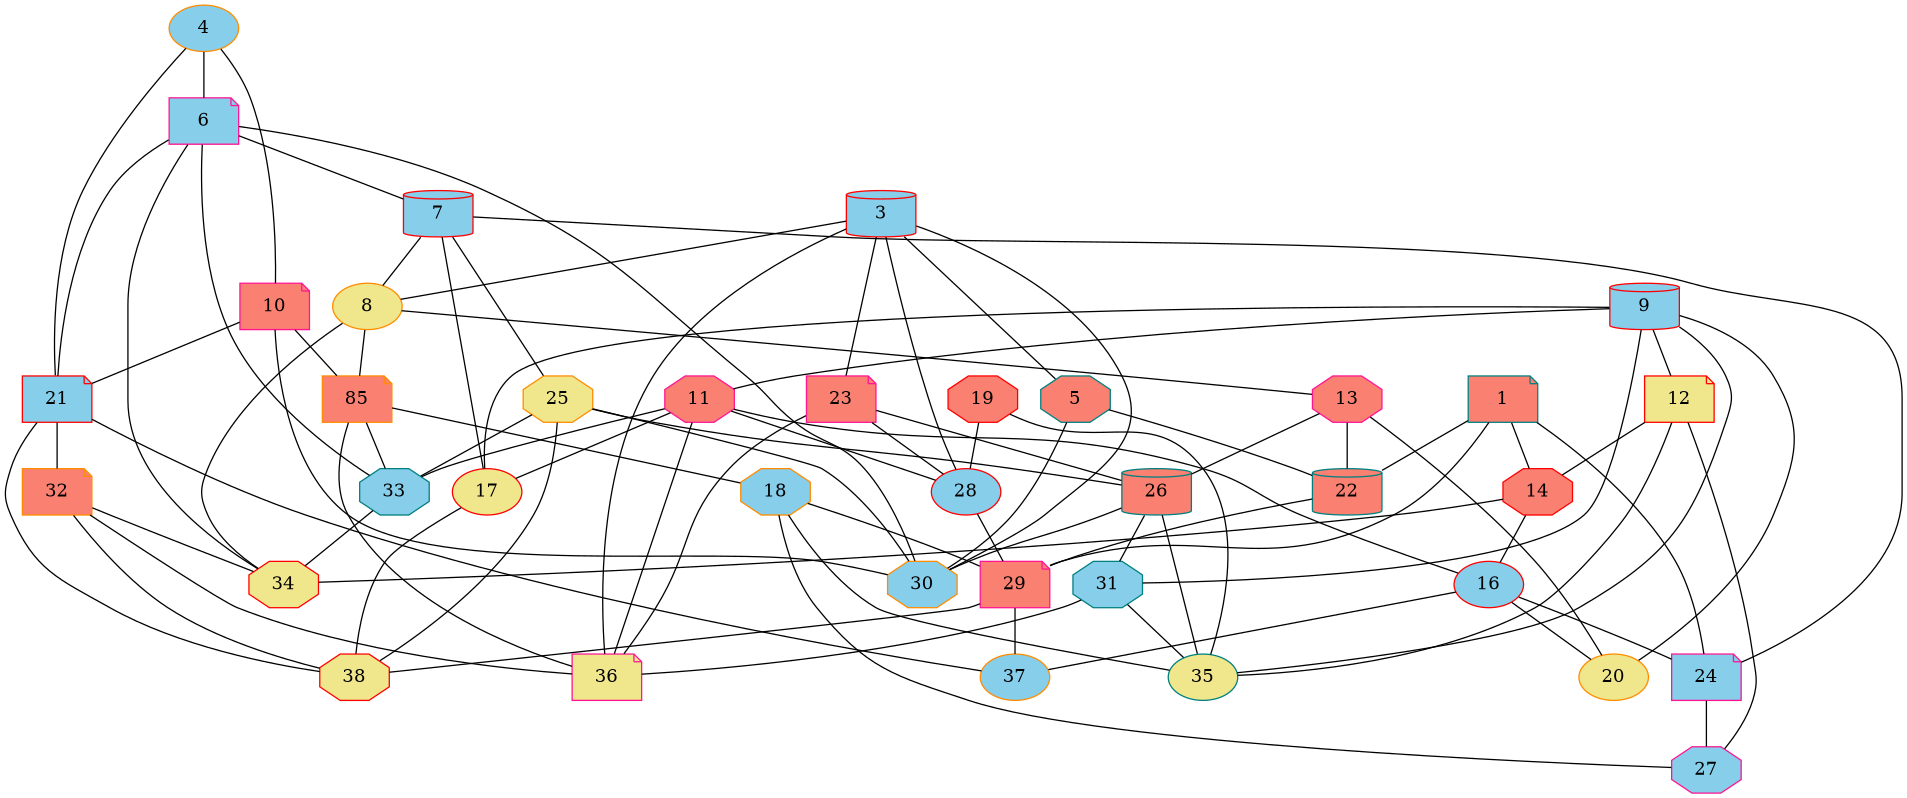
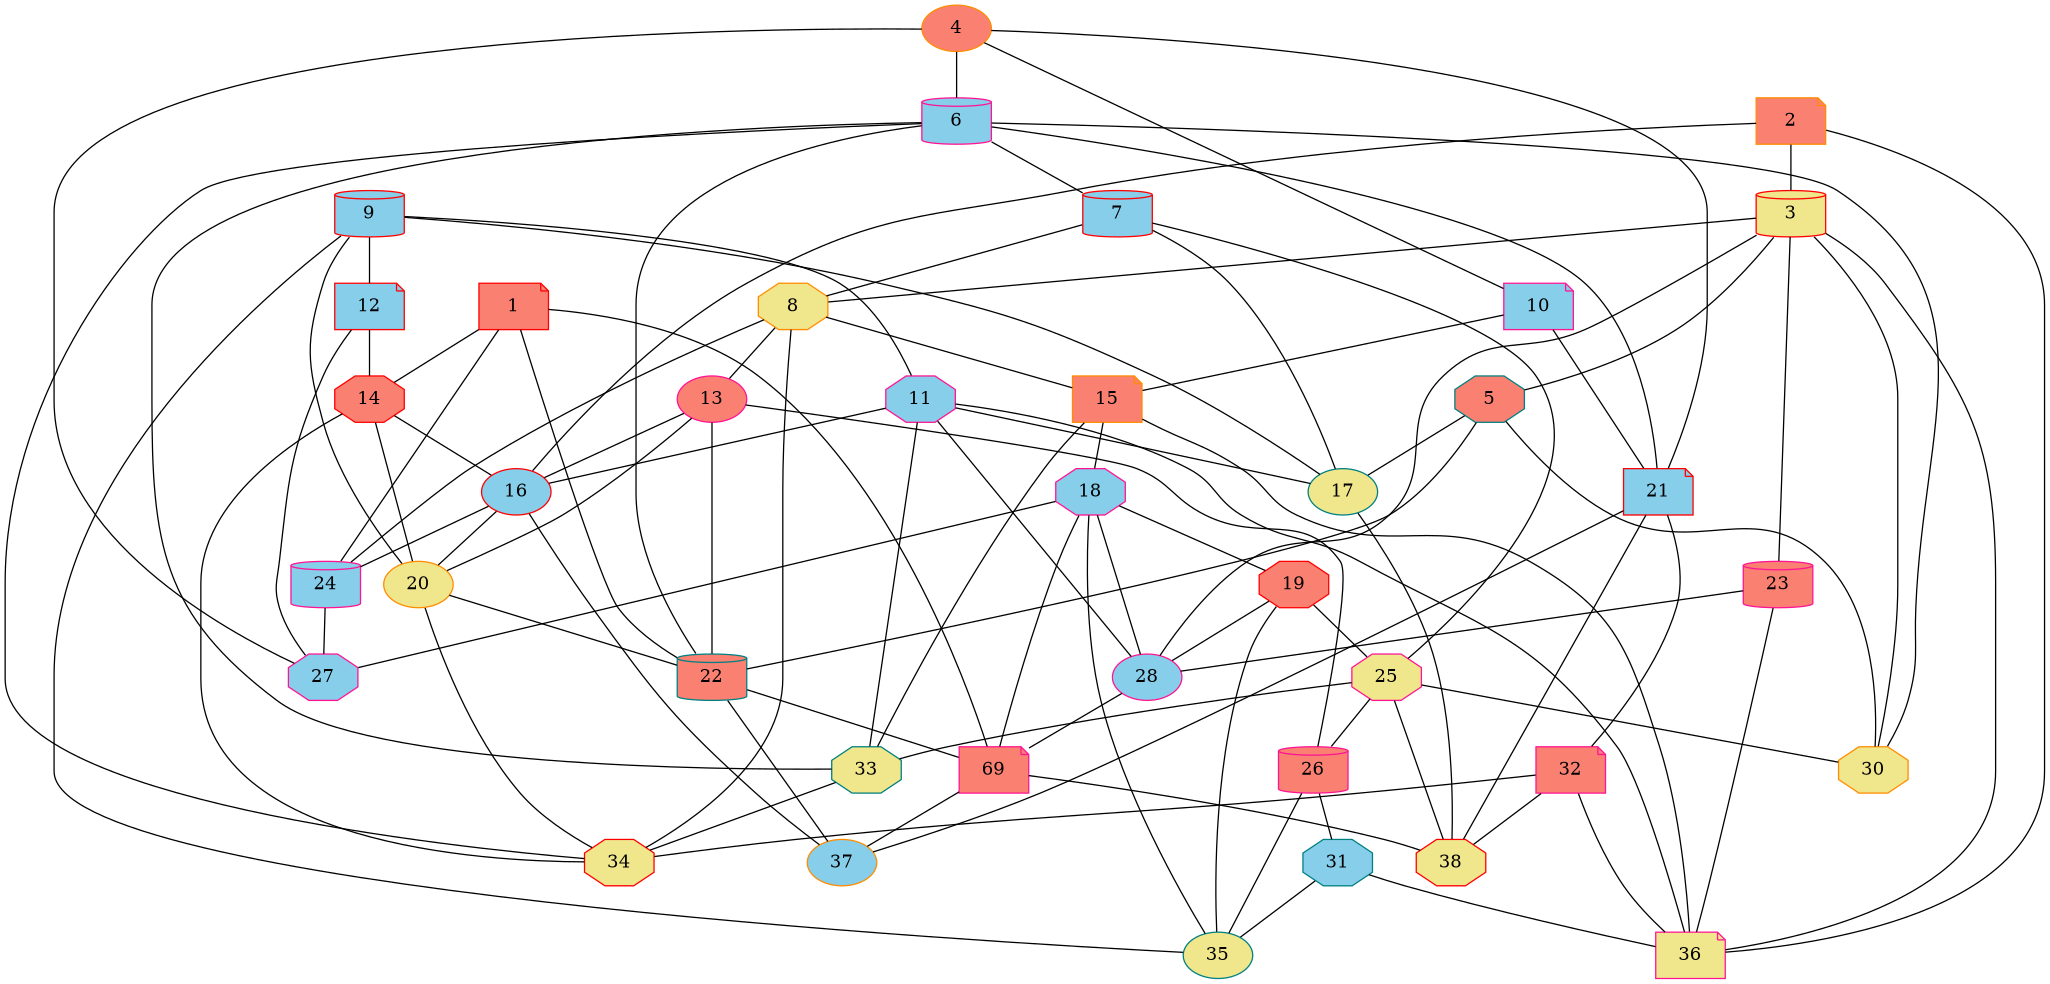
(204, 28) -> (957, 28)
none -> (186, 102)
(204, 121) -> (957, 121)
none -> (1791, 121)
(881, 214) -> (1791, 214)
(1387, 248) -> (558, 418)
none -> (636, 303)
(275, 306) -> (1539, 306)
(367, 306) -> (793, 306)
(357, 399) -> (1107, 399)
(558, 399) -> (1387, 677)
(700, 399) -> (921, 399)
(841, 399) -> (1778, 585)
(1347, 399) -> (712, 399)
(1503, 399) -> (514, 306)
(1679, 399) -> (370, 306)
none -> (1426, 439)
none -> (614, 445)
(1005, 447) -> none
(57, 492) -> (1571, 770)
(394, 492) -> (866, 770)
(487, 492) -> (1343, 492)
(776, 492) -> (1091, 492)
(966, 492) -> (1147, 677)
(1157, 492) -> (1313, 770)
none -> (396, 499)
(1035, 538) -> none
none -> (1192, 538)
(494, 552) -> none
(1465, 557) -> none
none -> (1118, 581)
(922, 585) -> (1873, 770)
(1015, 585) -> (994, 770)
(1502, 623) -> none
none -> (563, 630)
none -> (1346, 636)
(1706, 677) -> (326, 585)
none -> (486, 745)
none -> (783, 778)
